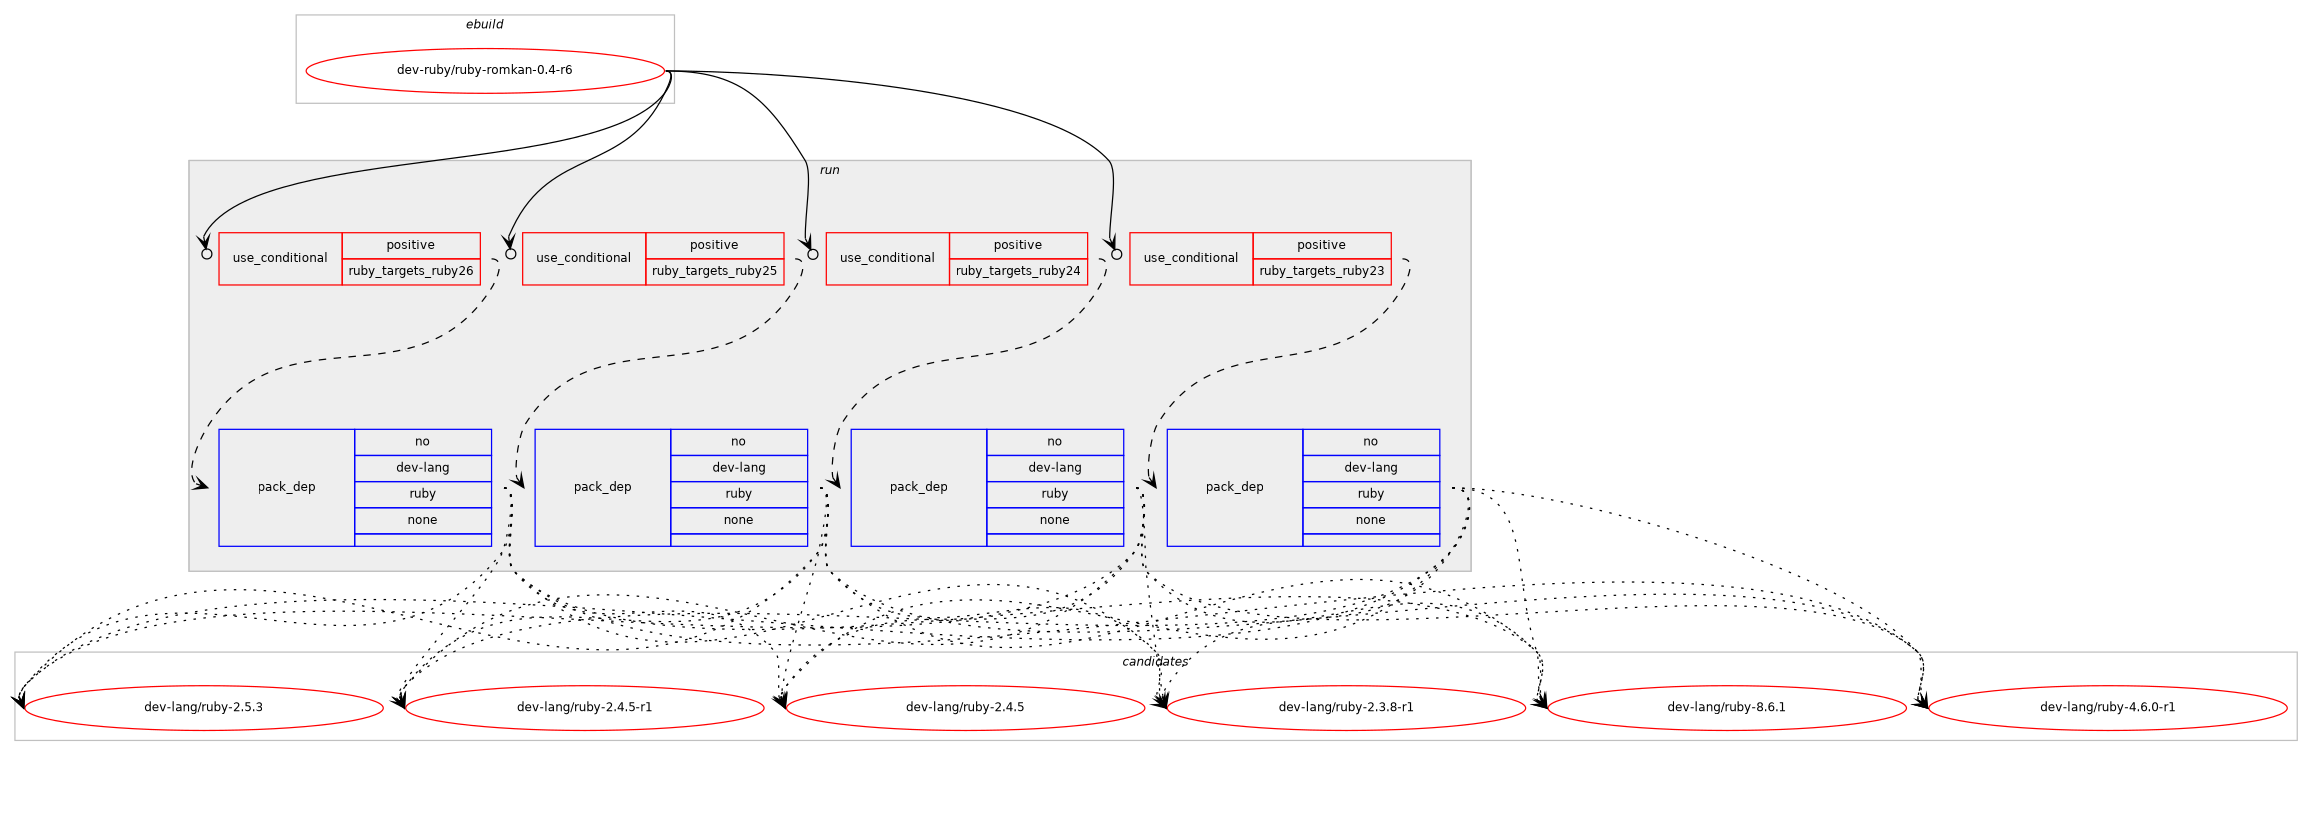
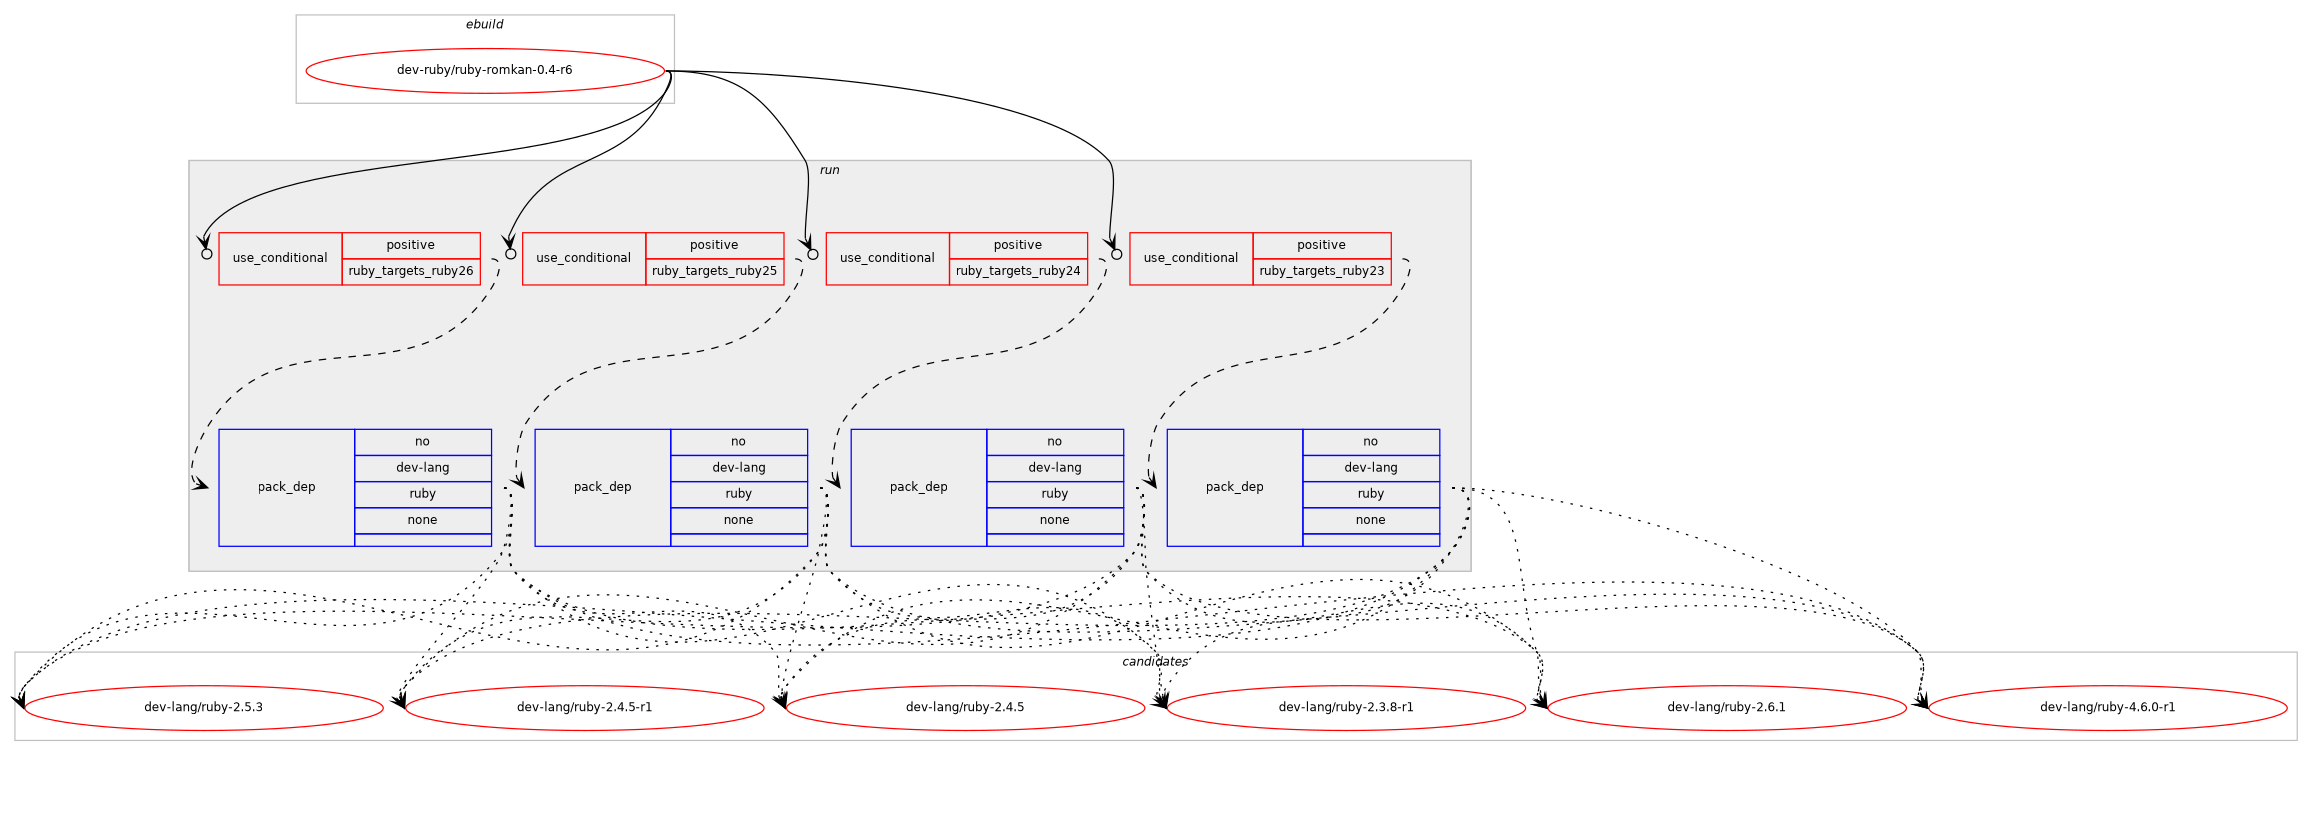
(1727, 708) -> (1727, 708)
